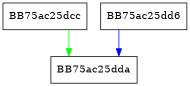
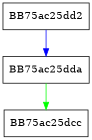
(144, 16) -> (46, 16)
(69, 39) -> (46, 93)
